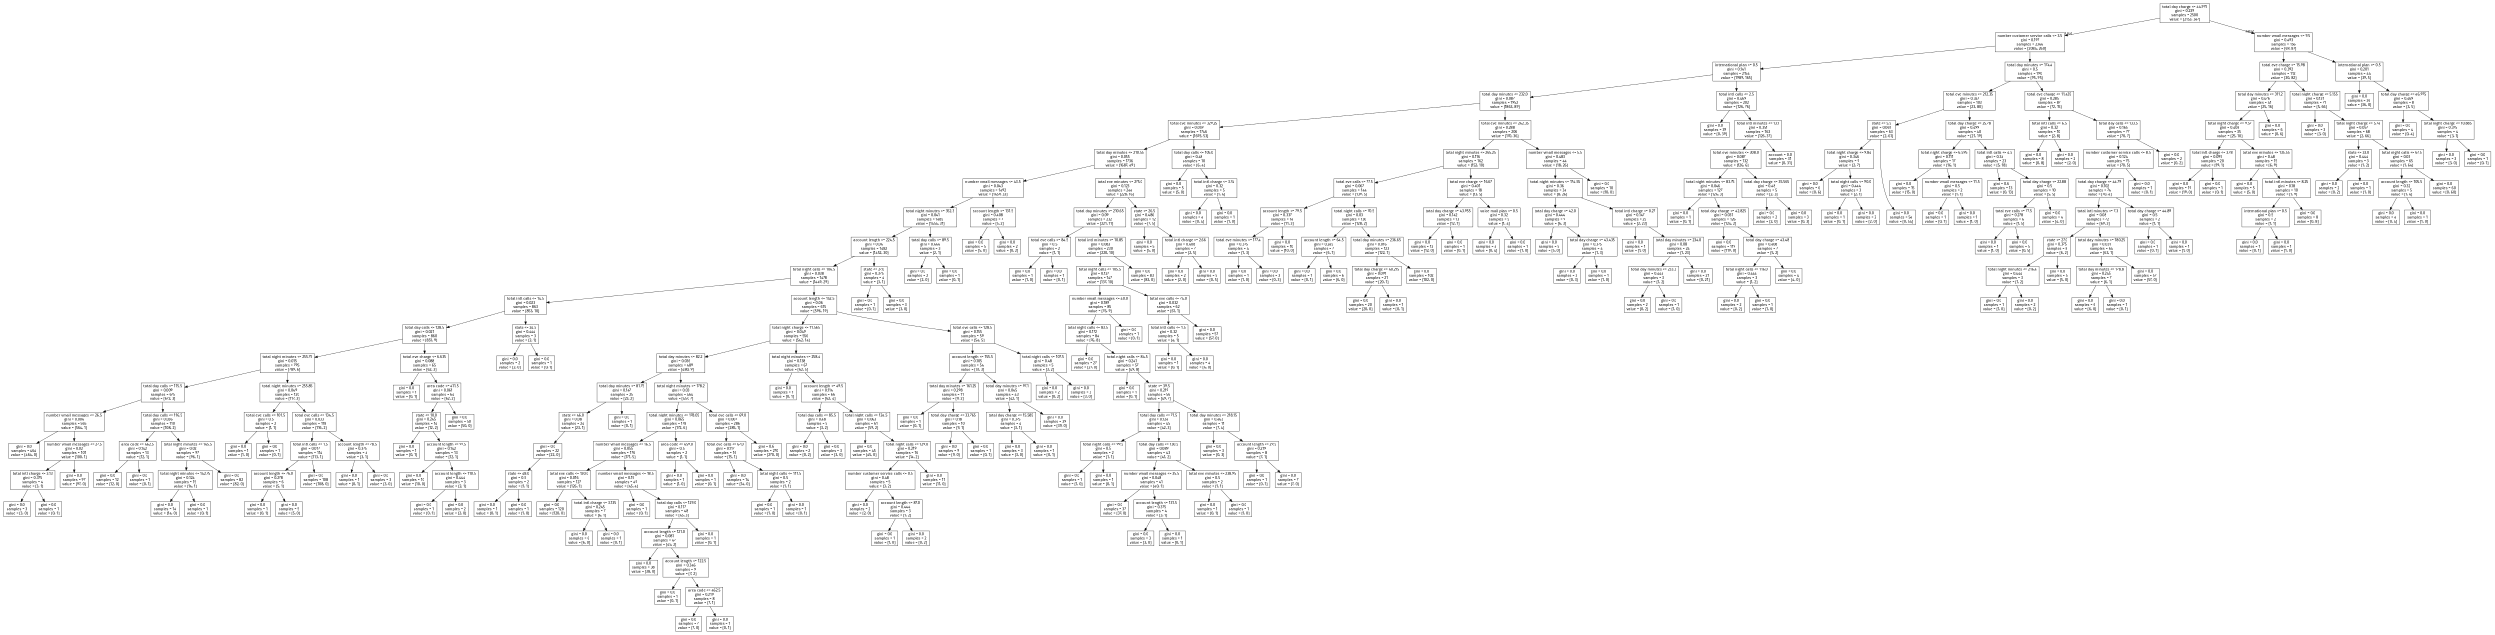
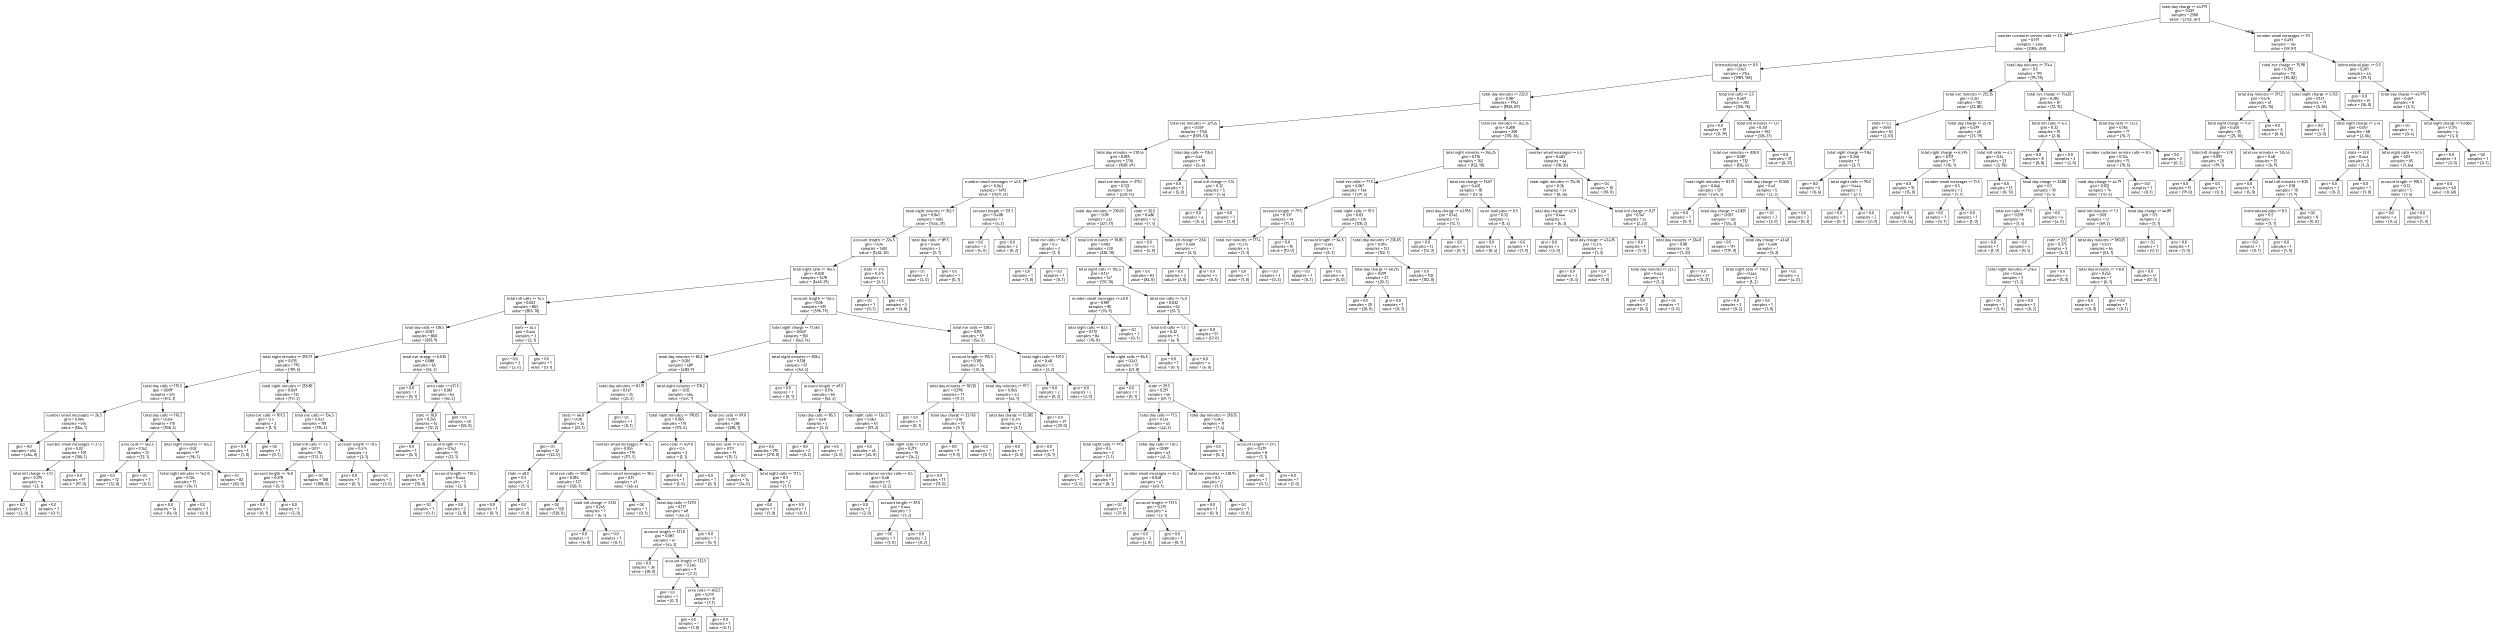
(1780, 159) -> (1780, 159)
(1882, 175) -> (1902, 201)
(1086, 363) -> none
